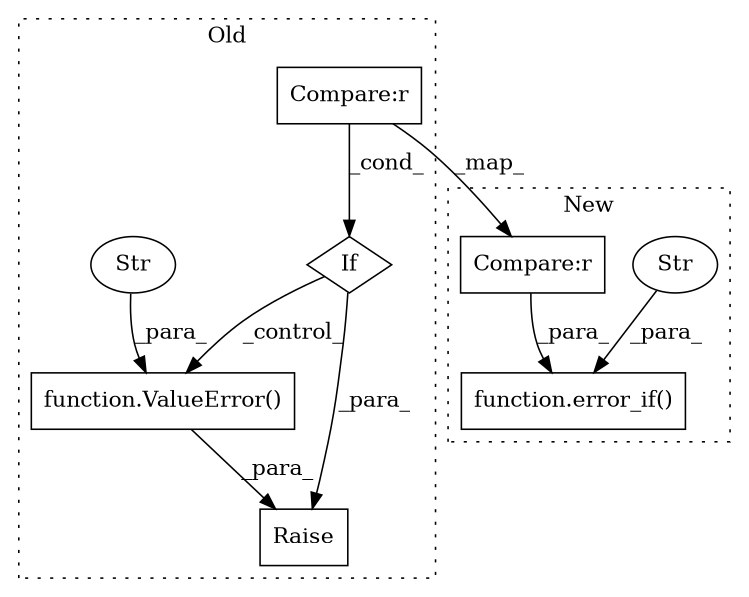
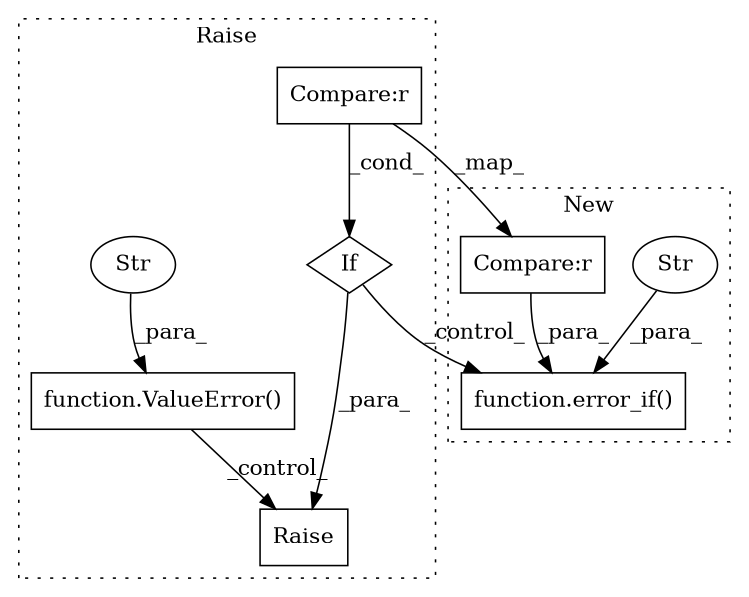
(227, 37) -> (227, 37)
(256, 312) -> (409, 333)
(277, 469) -> (277, 469)
